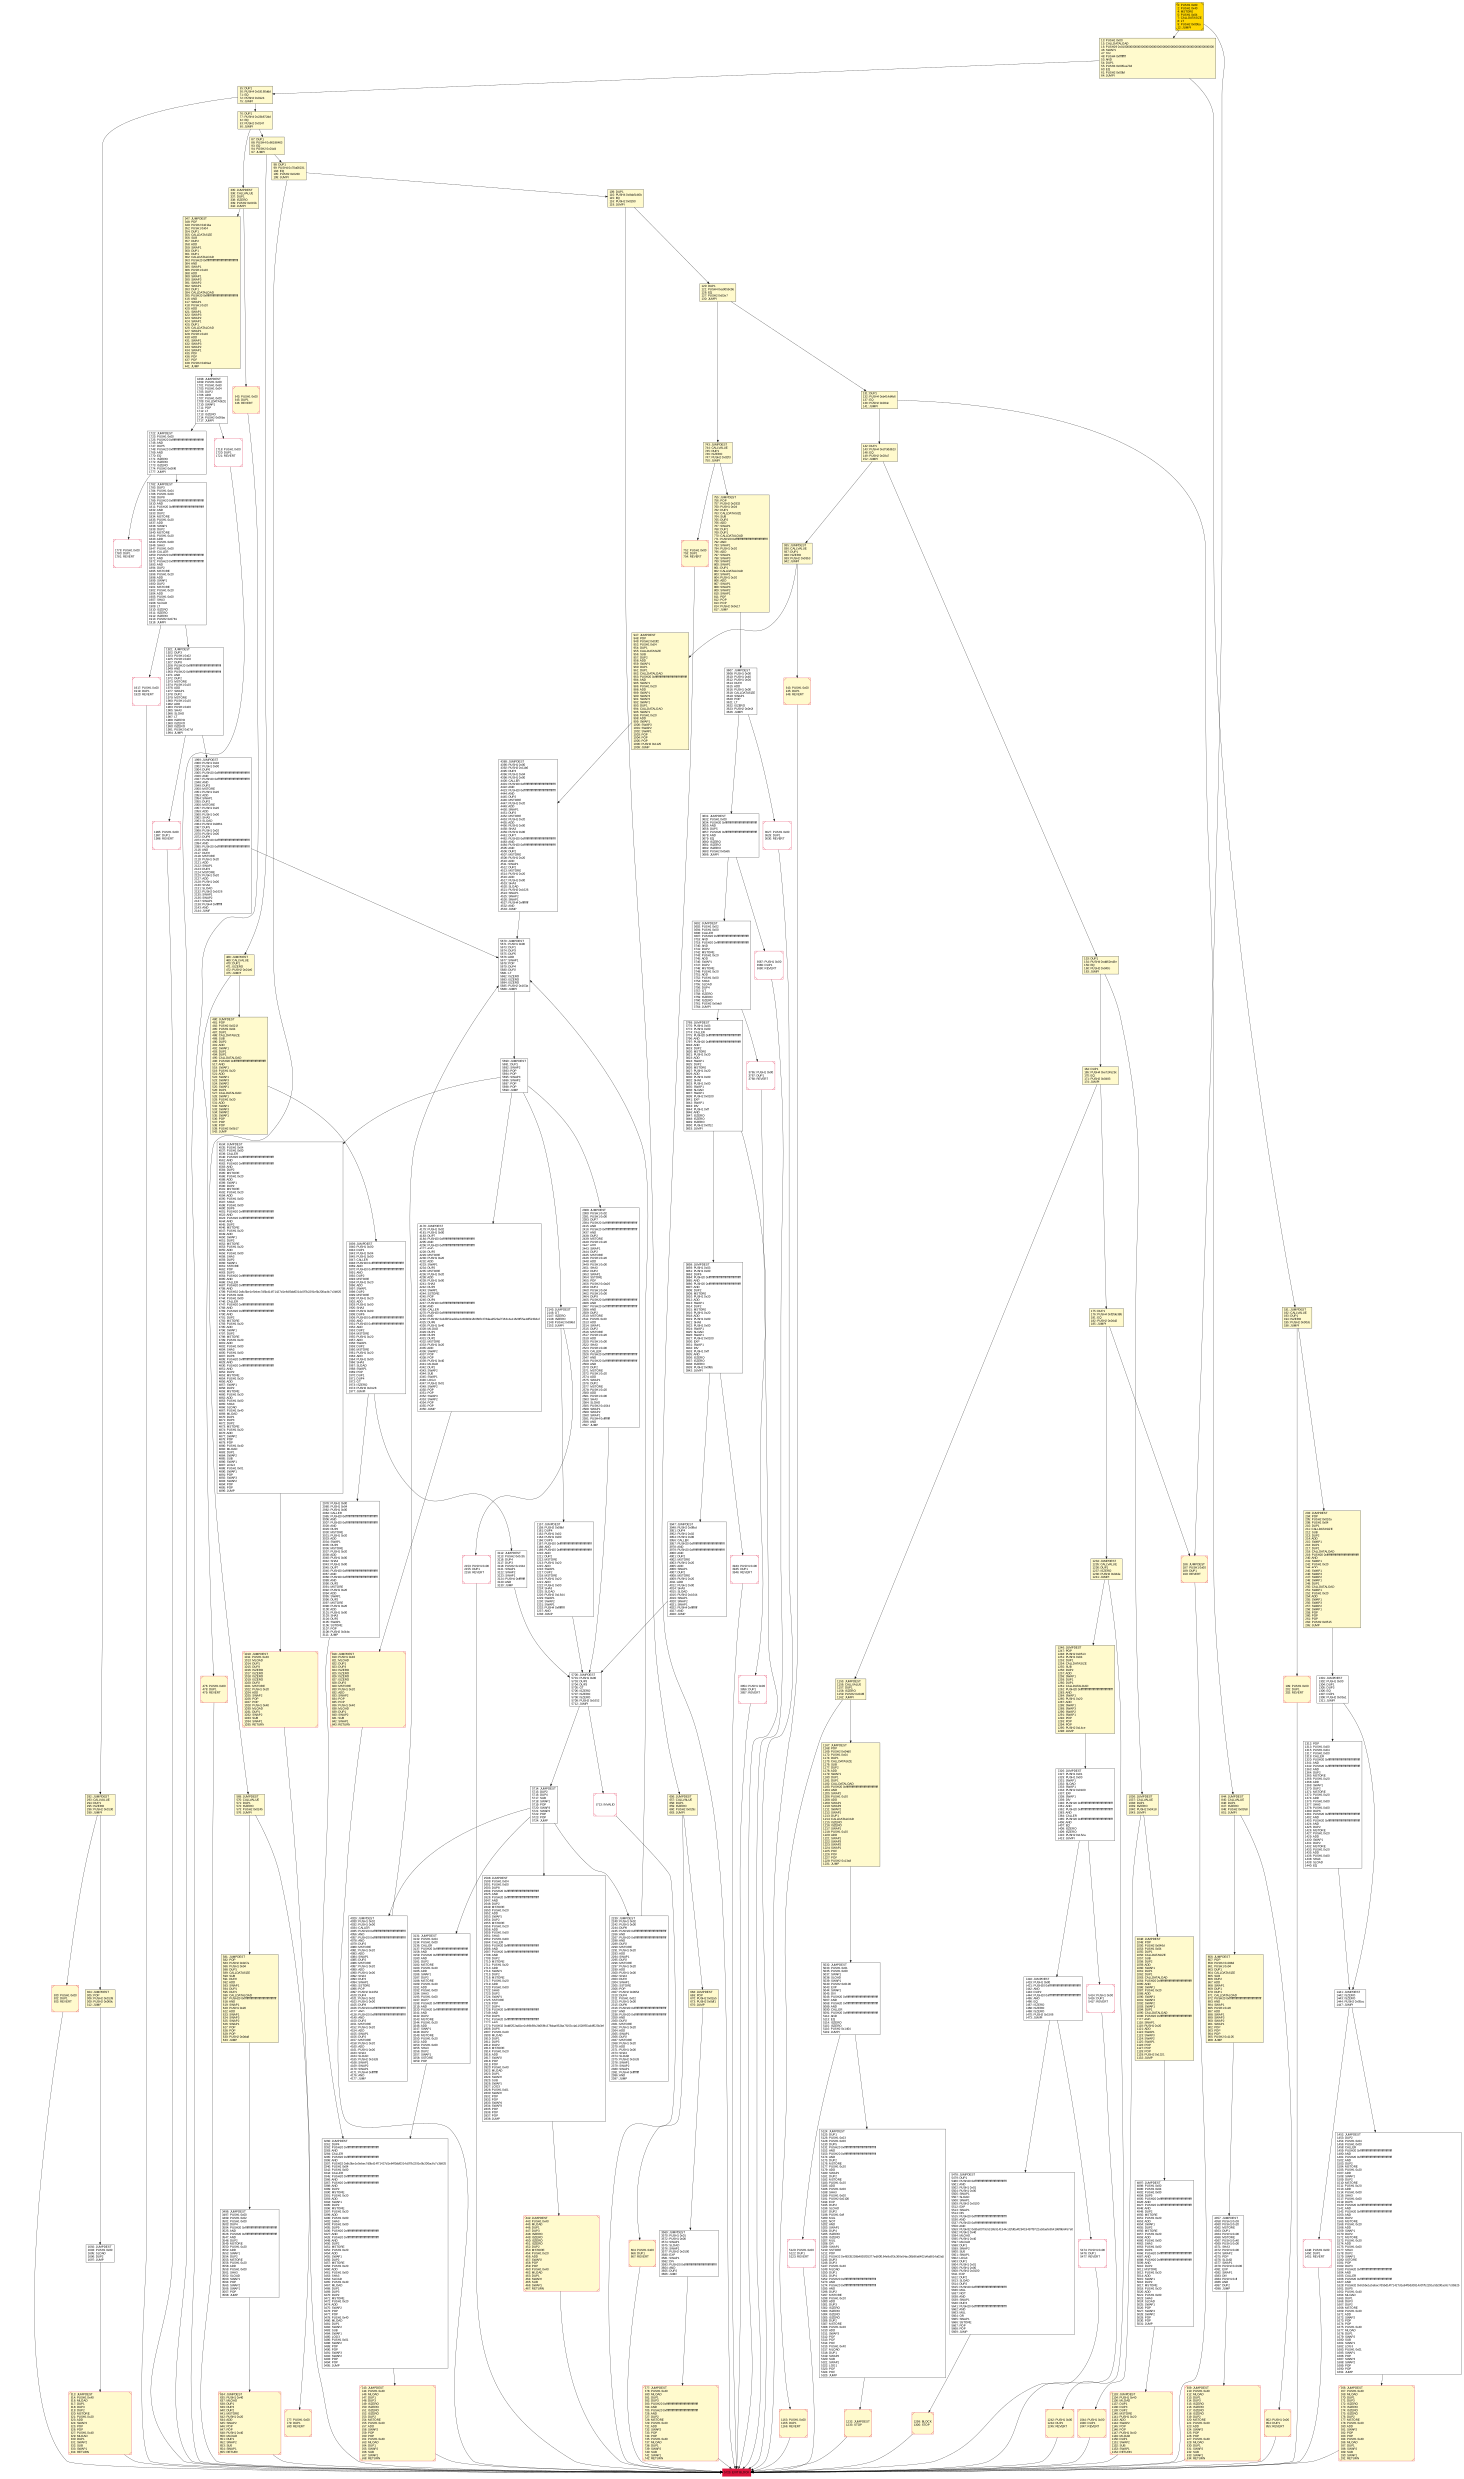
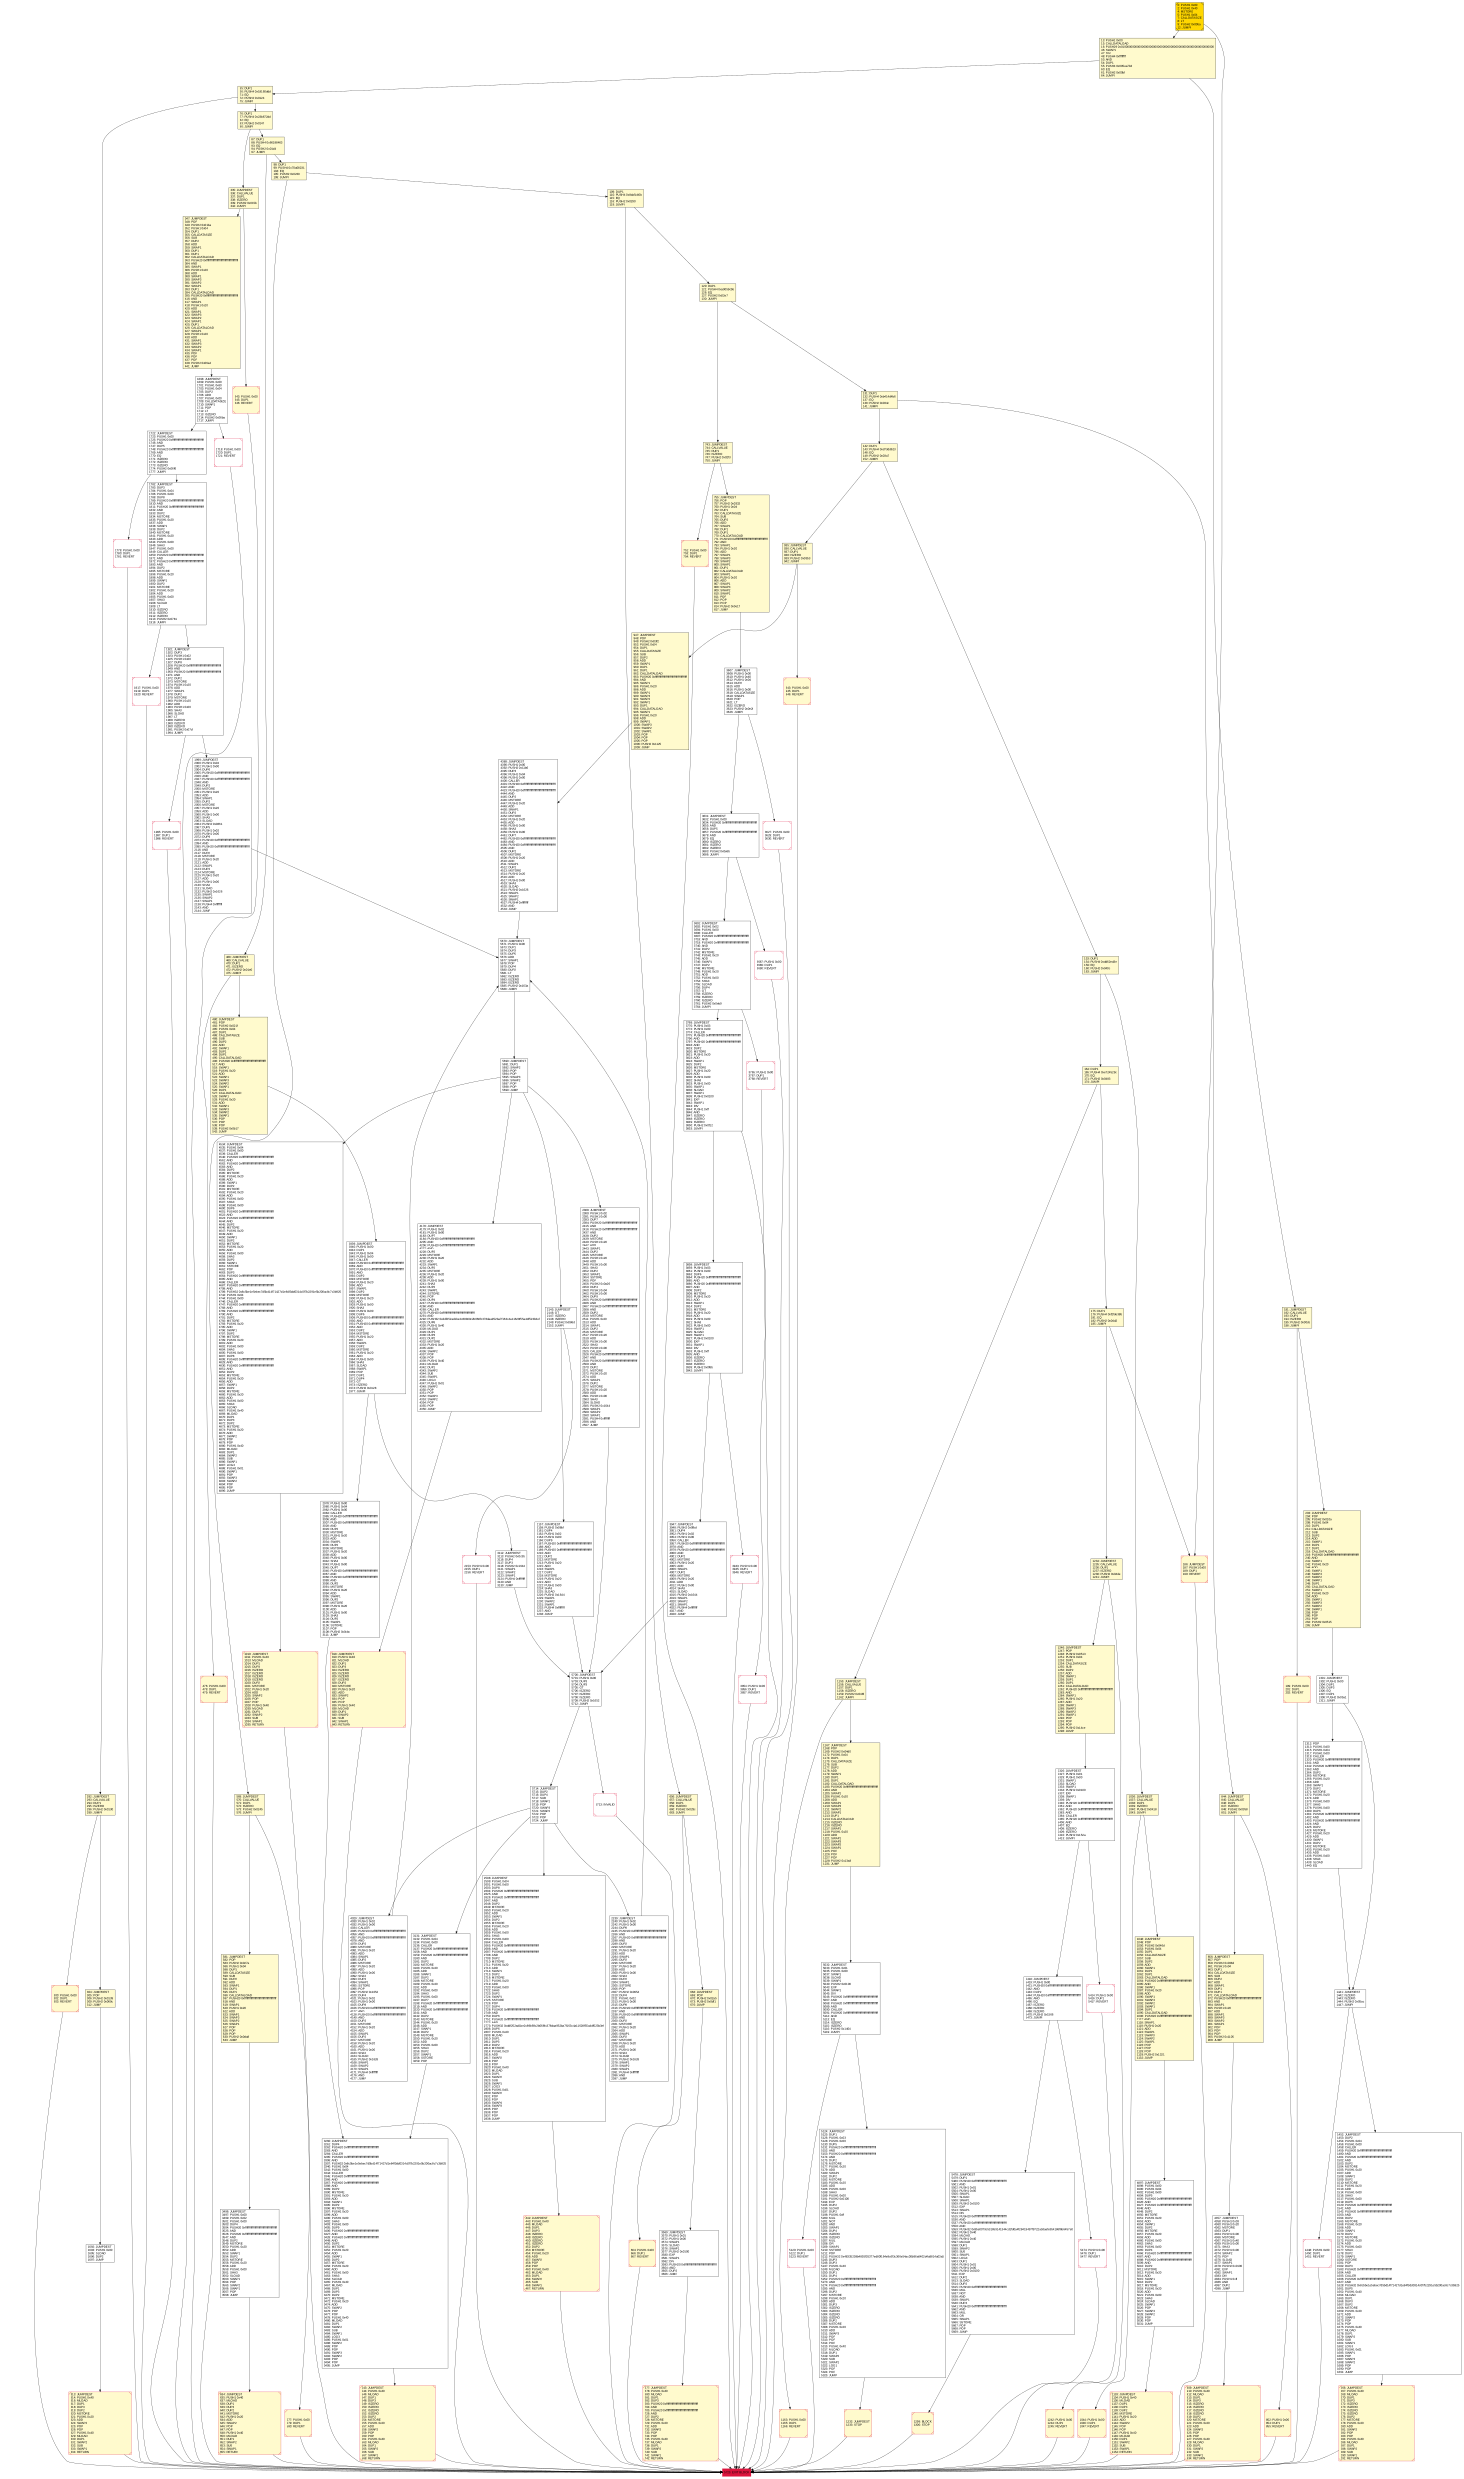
none -> (128, 1804)
none -> (503, 2471)
